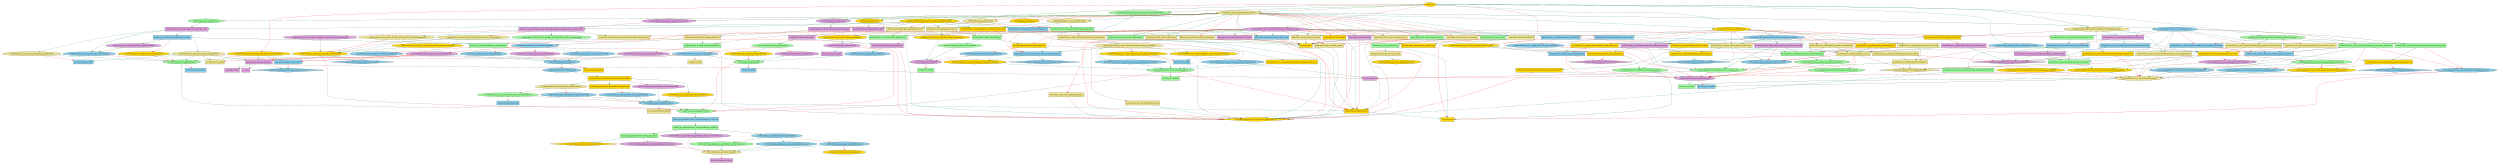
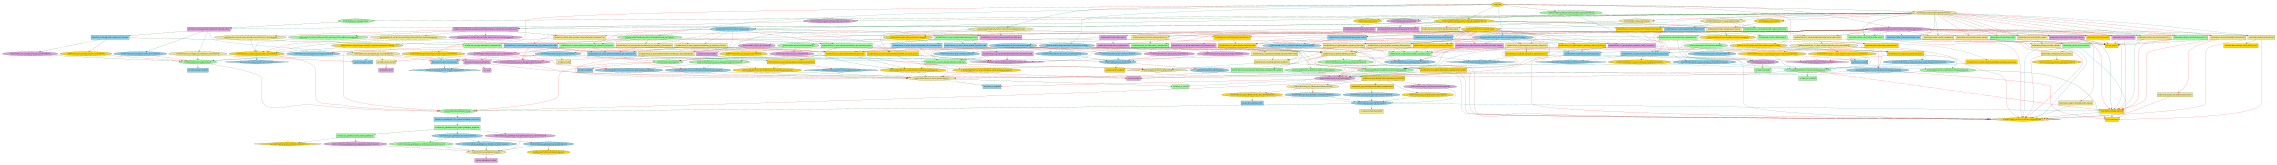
(942, 29) -> (1724, 29)
(112, 50) -> (114, 59)
(246, 66) -> (386, 65)
(610, 87) -> (1372, 87)
(508, 95) -> (1252, 95)
